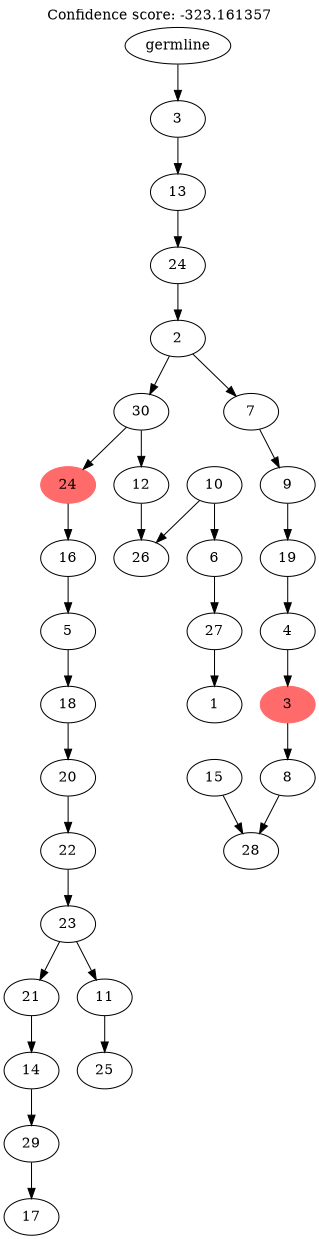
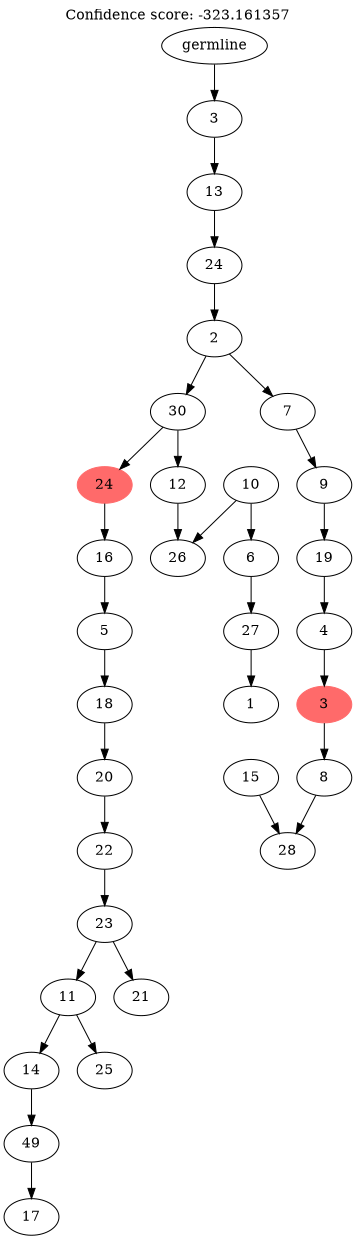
(32, 1029) -> (52, 1029)
(32, 1144) -> (32, 1144)
